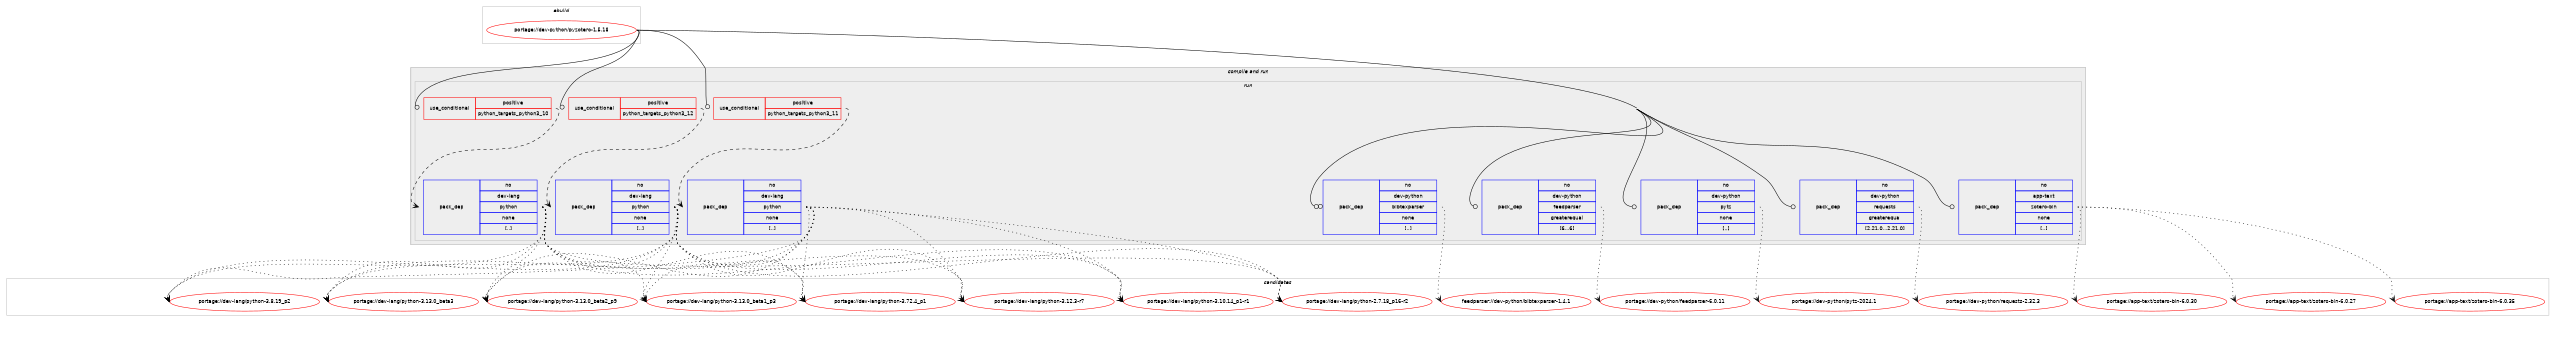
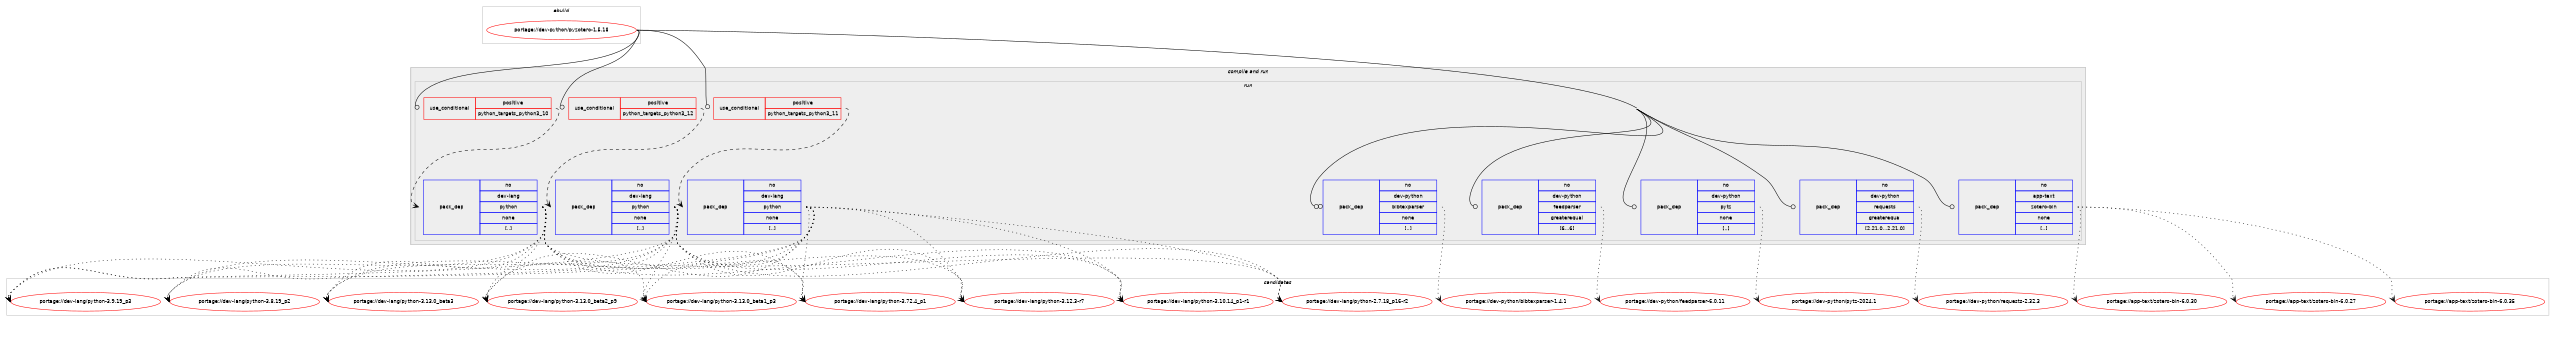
none -> (86, 302)
(1516, 302) -> (1516, 302)
